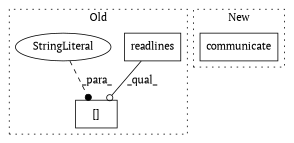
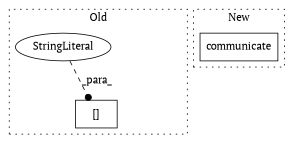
(153, 47) -> none
